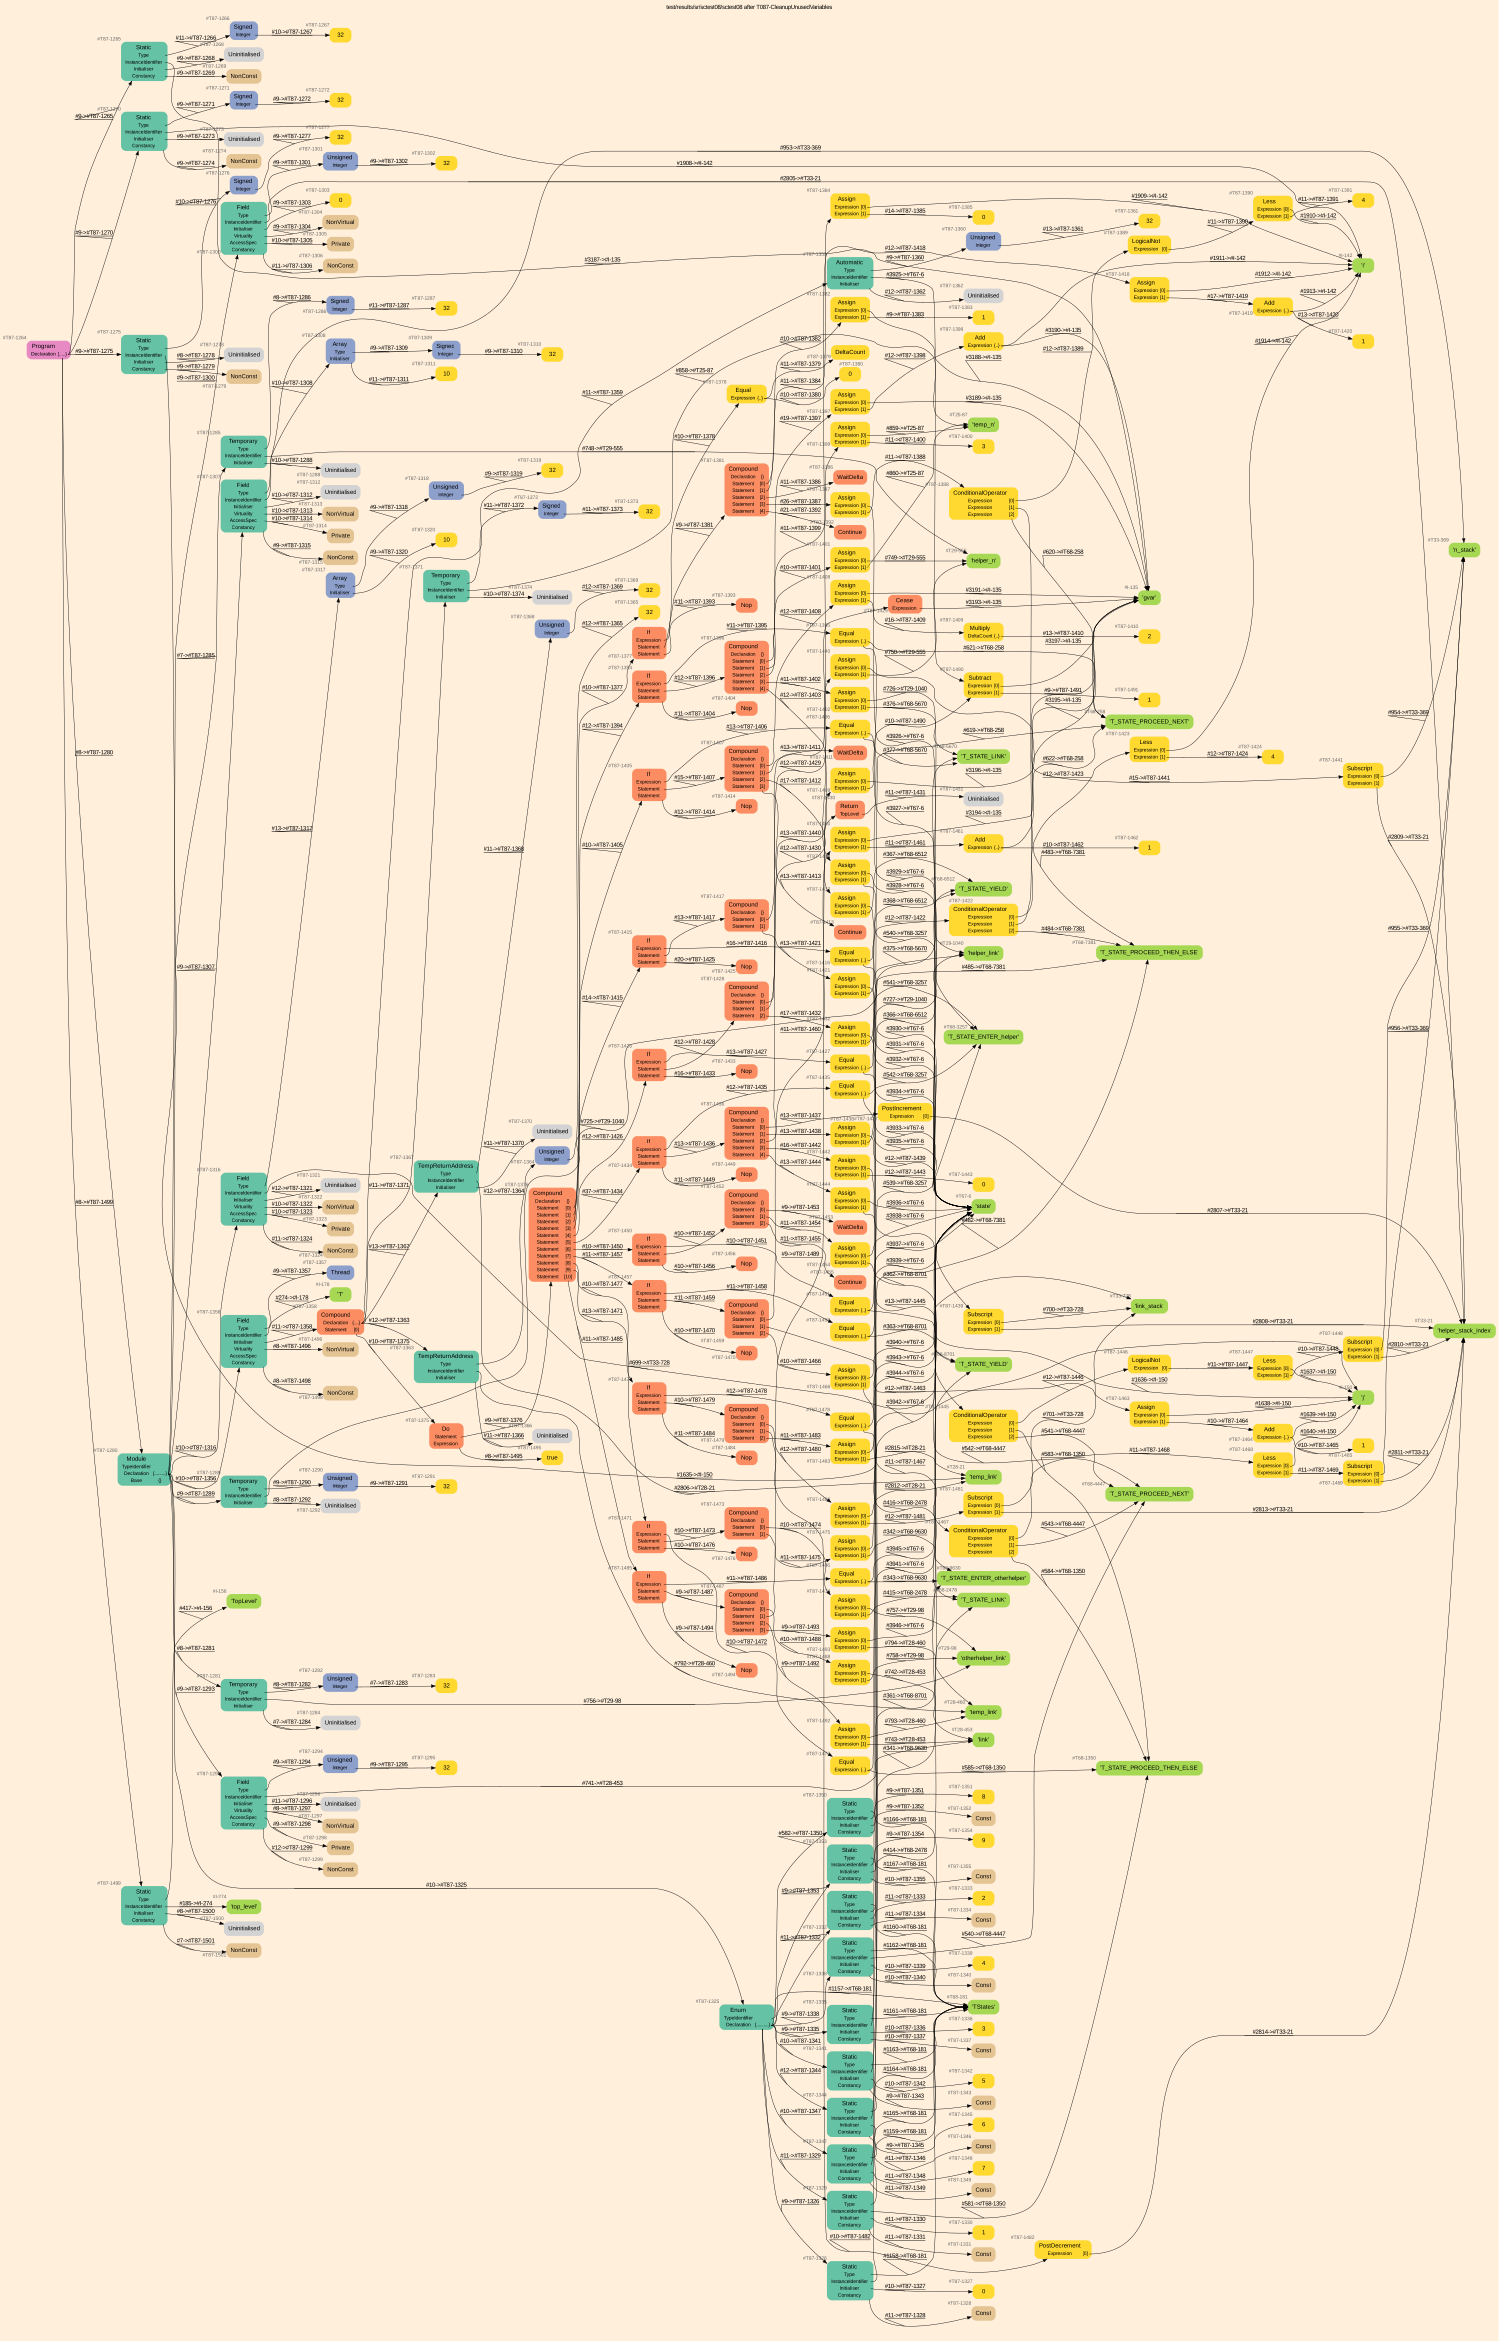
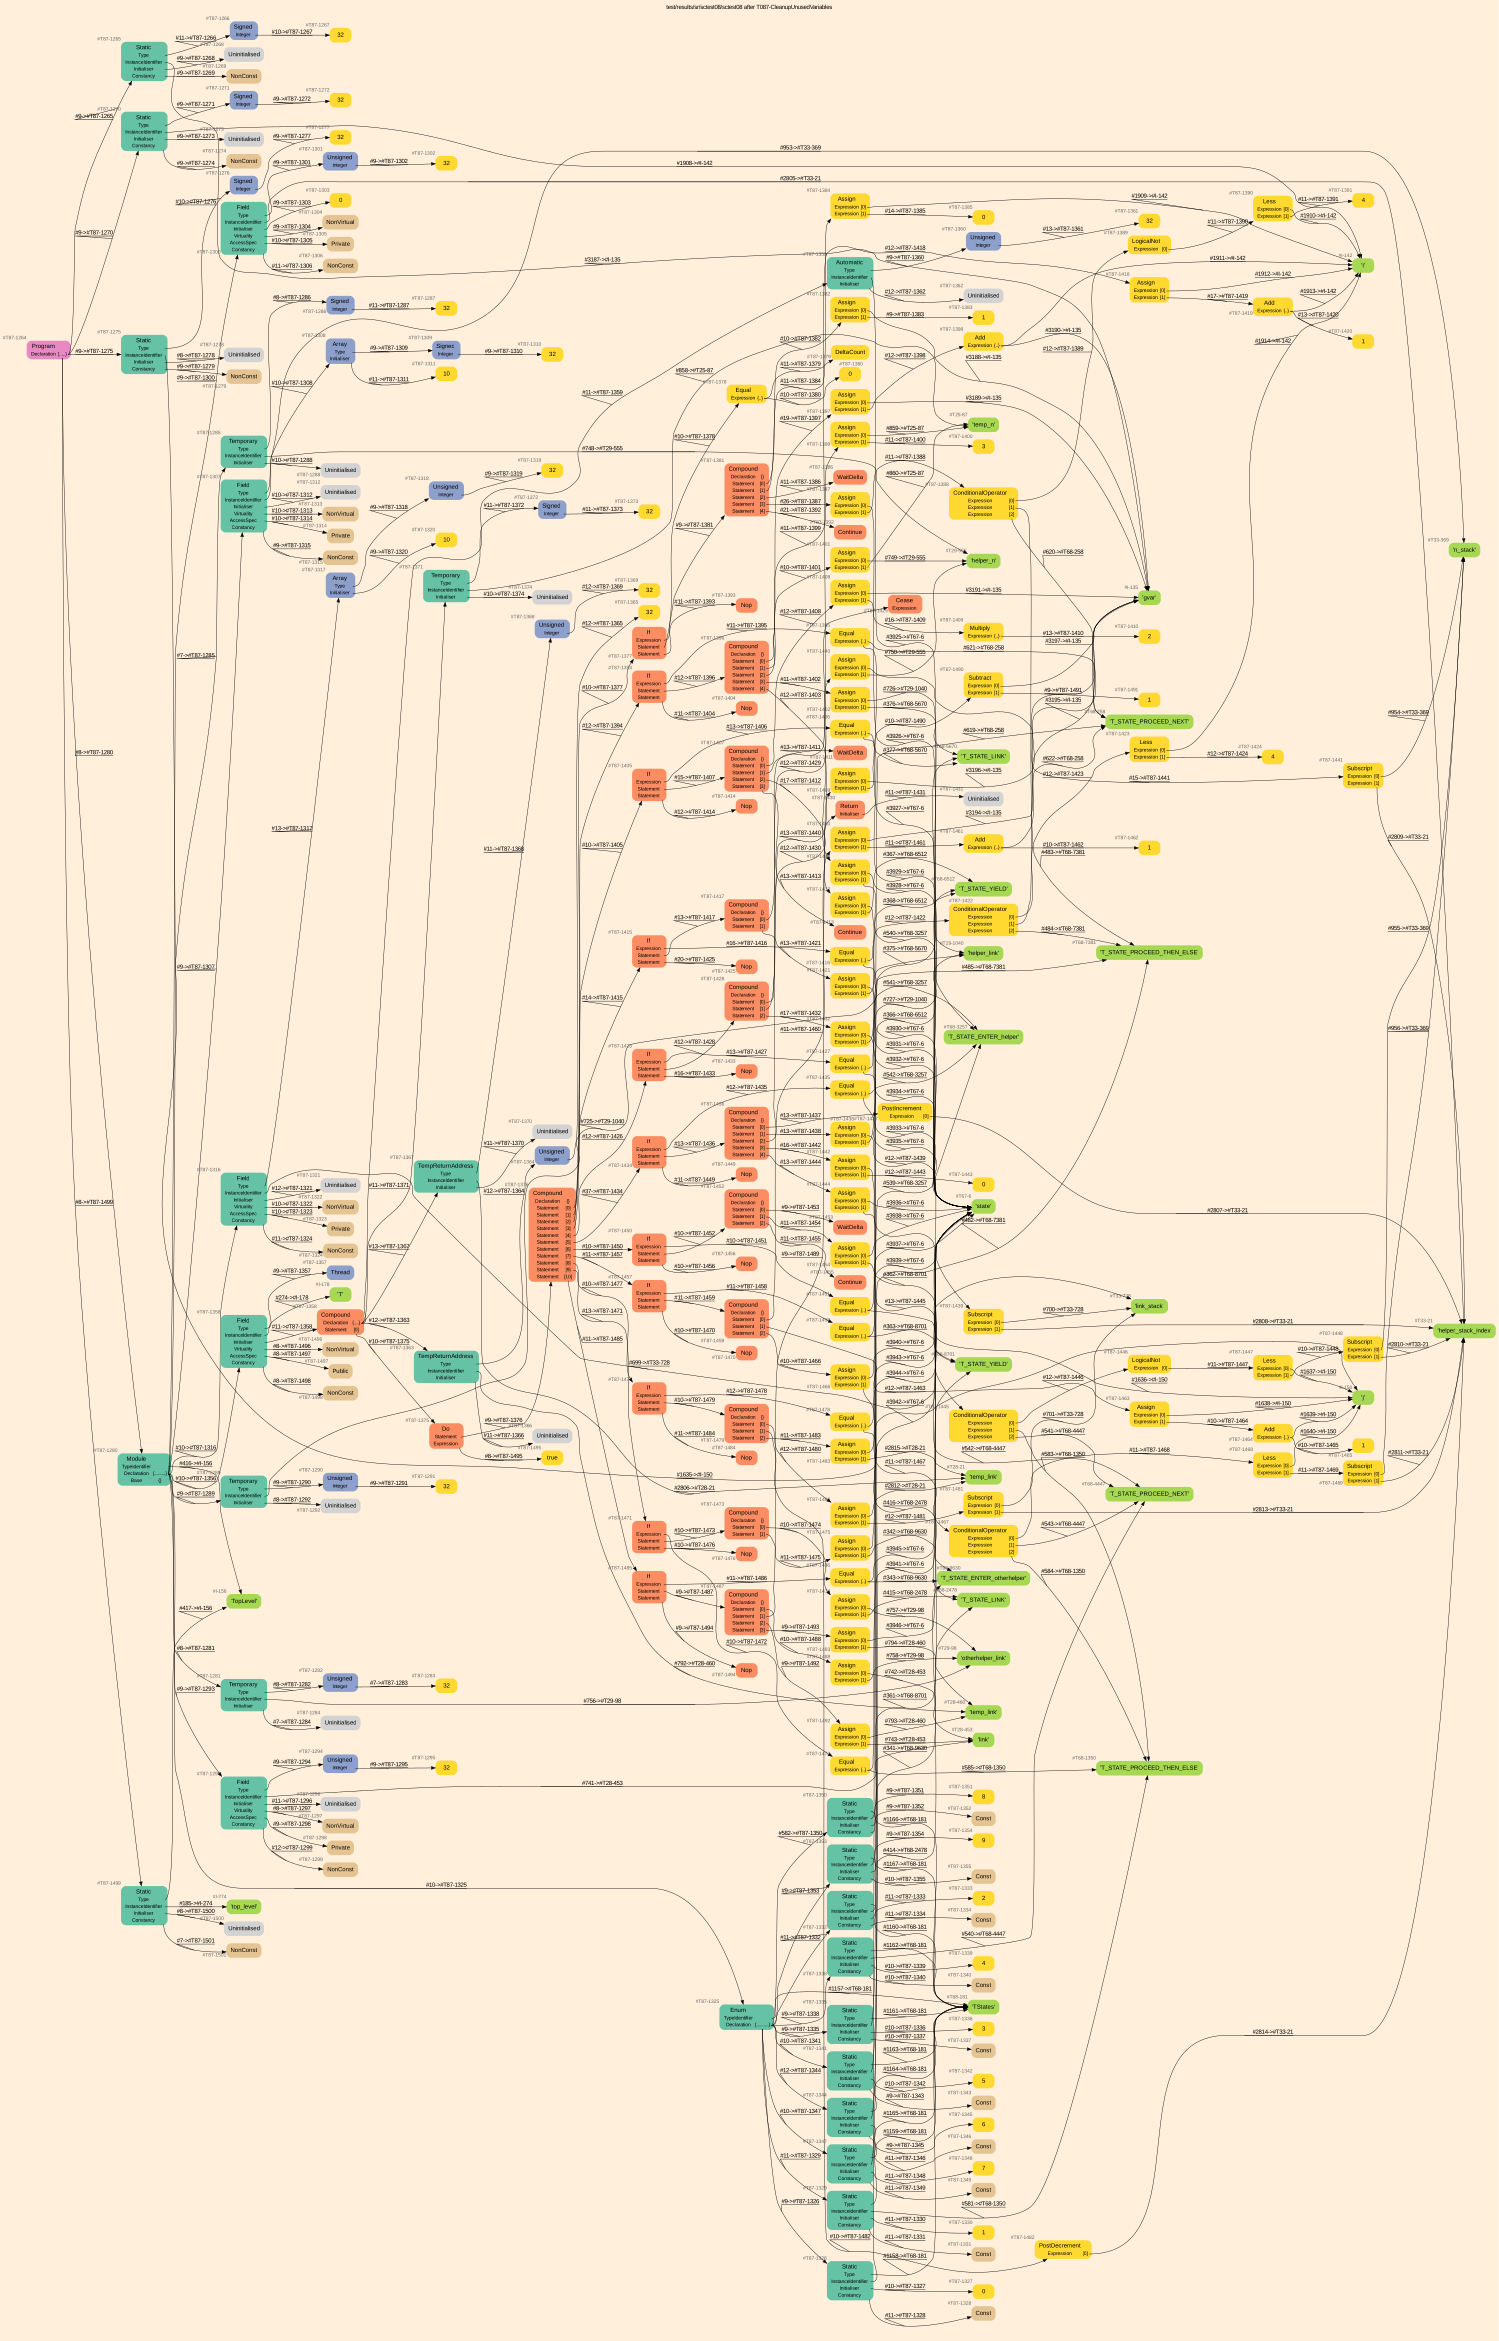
(935, 482) -> (935, 678)
(1027, 606) -> none
(980, 636) -> (980, 636)
(850, 814) -> (850, 814)
none -> (341, 1371)
none -> (220, 1509)
